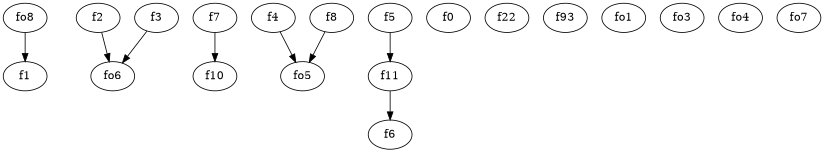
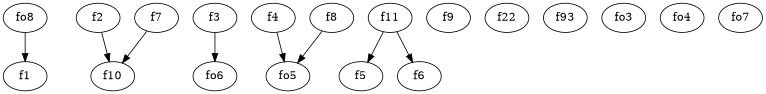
(449, 18) -> (449, 18)
(624, 18) -> none
(104, 43) -> (104, 43)
(390, 43) -> (377, 43)
